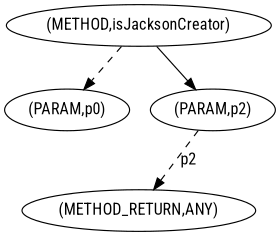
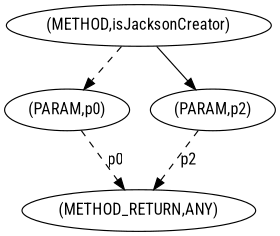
none -> (99, 155)
